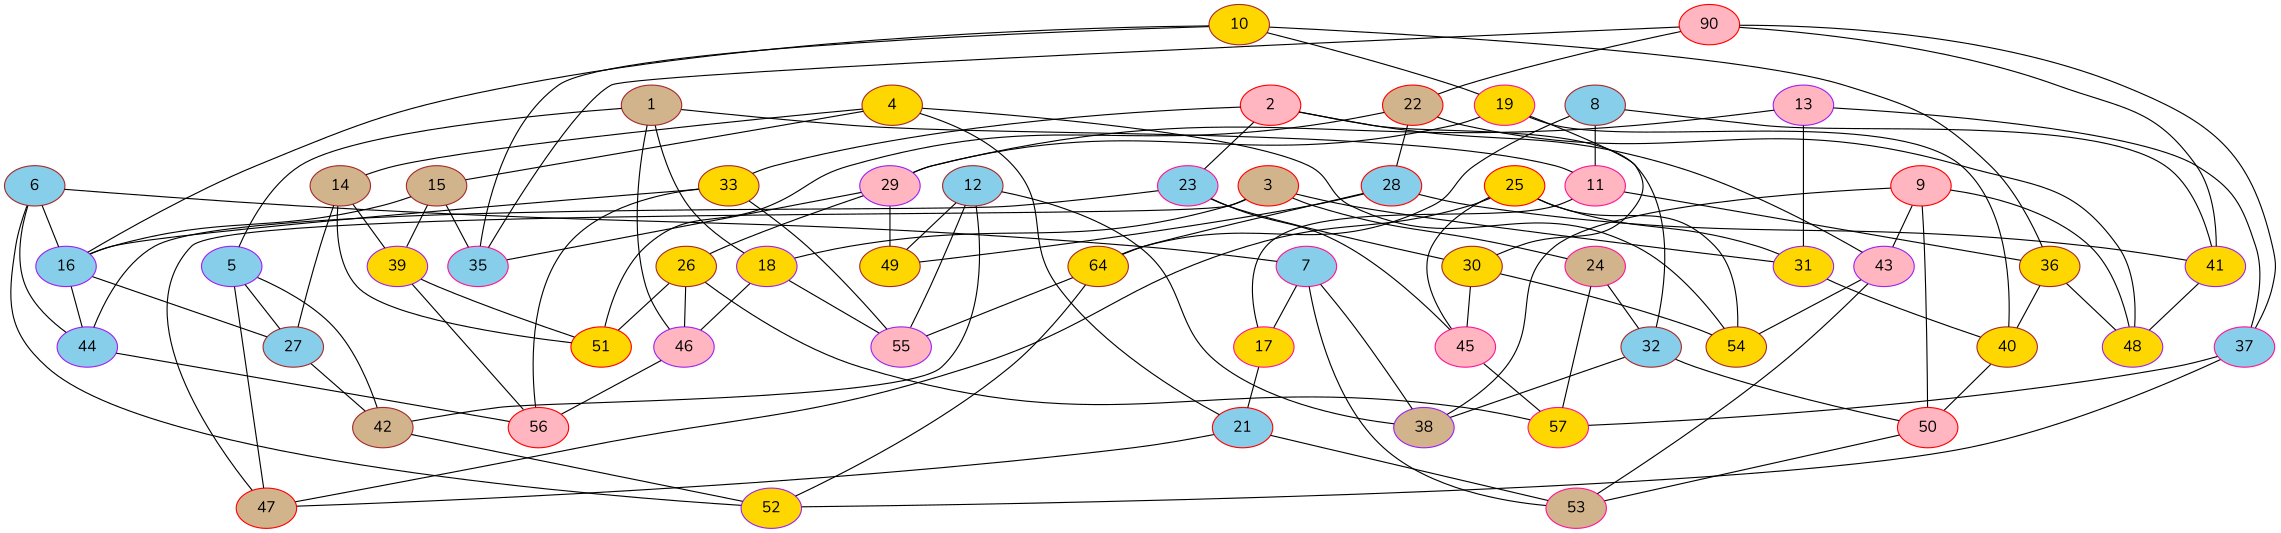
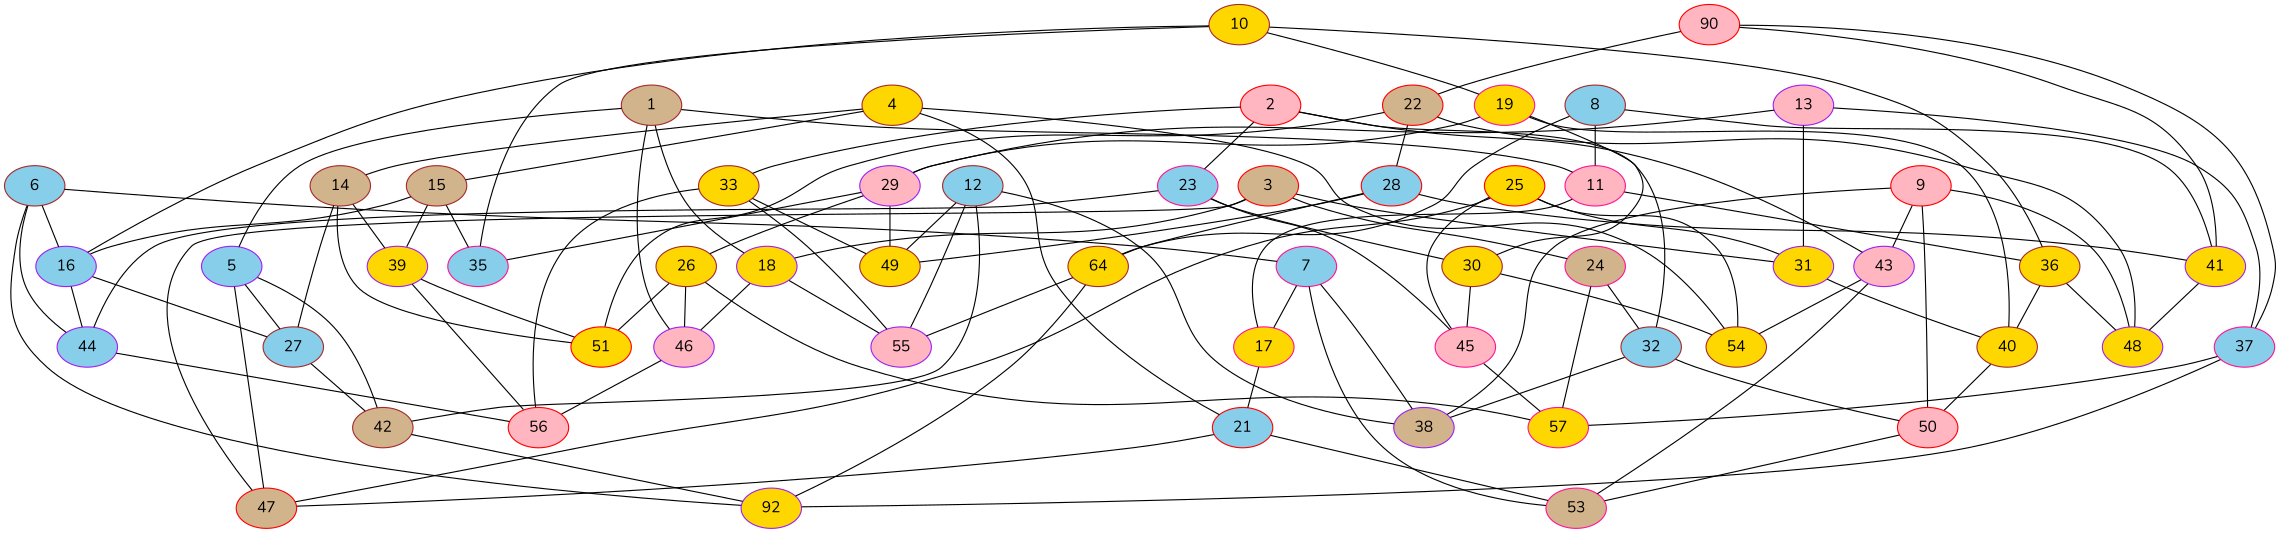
(1043, 56) -> none
(500, 206) -> (826, 234)
(771, 508) -> (771, 508)
